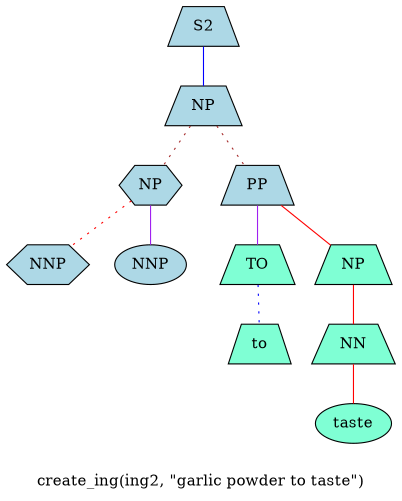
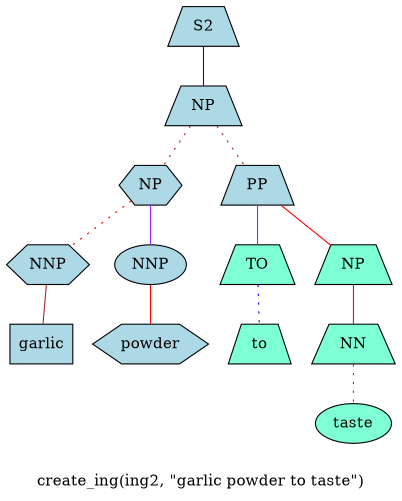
none -> (41, 344)
none -> (151, 344)
(353, 384) -> (353, 384)
